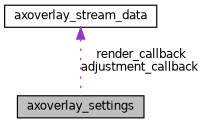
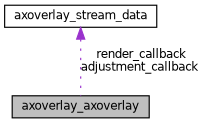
(81, 107) -> (81, 107)
